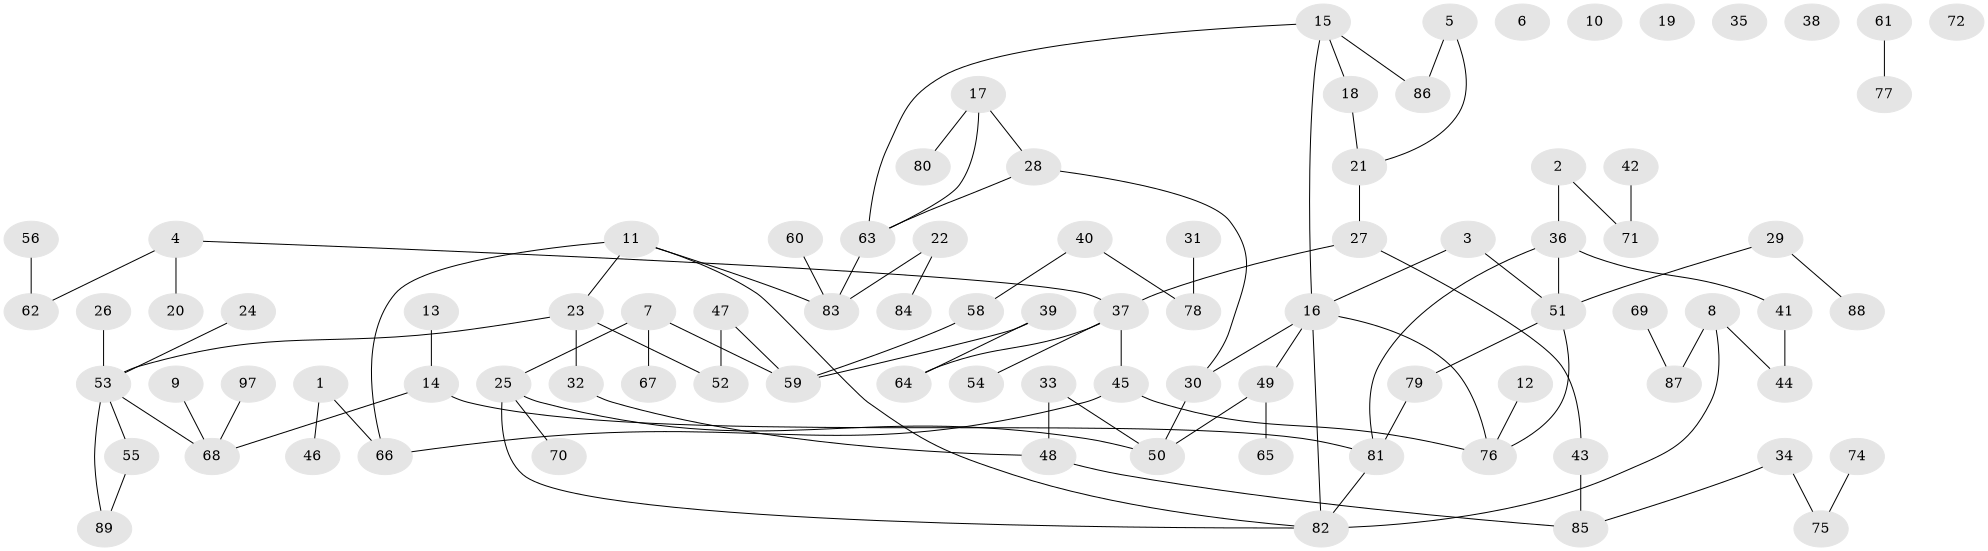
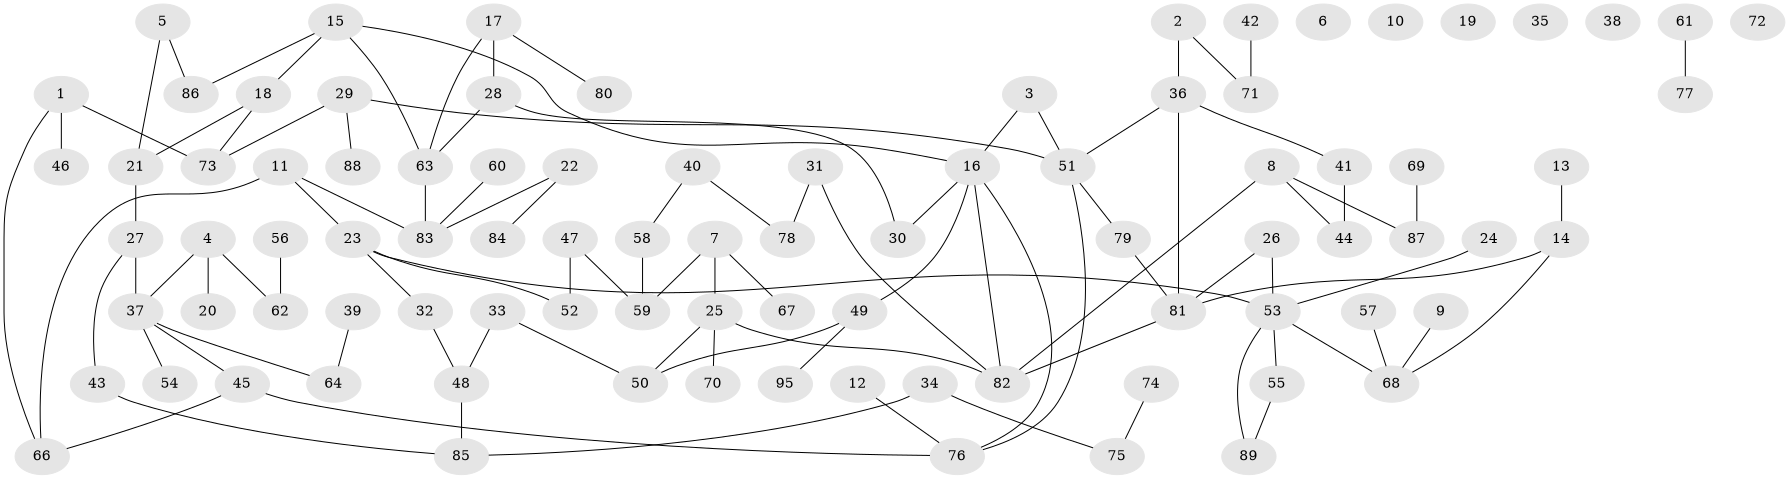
none -> (208, 167)
none -> (1225, 276)
(924, 352) -> none
(248, 384) -> (1369, 312)
(1175, 420) -> none
(930, 442) -> (900, 296)
(1266, 457) -> (785, 384)
